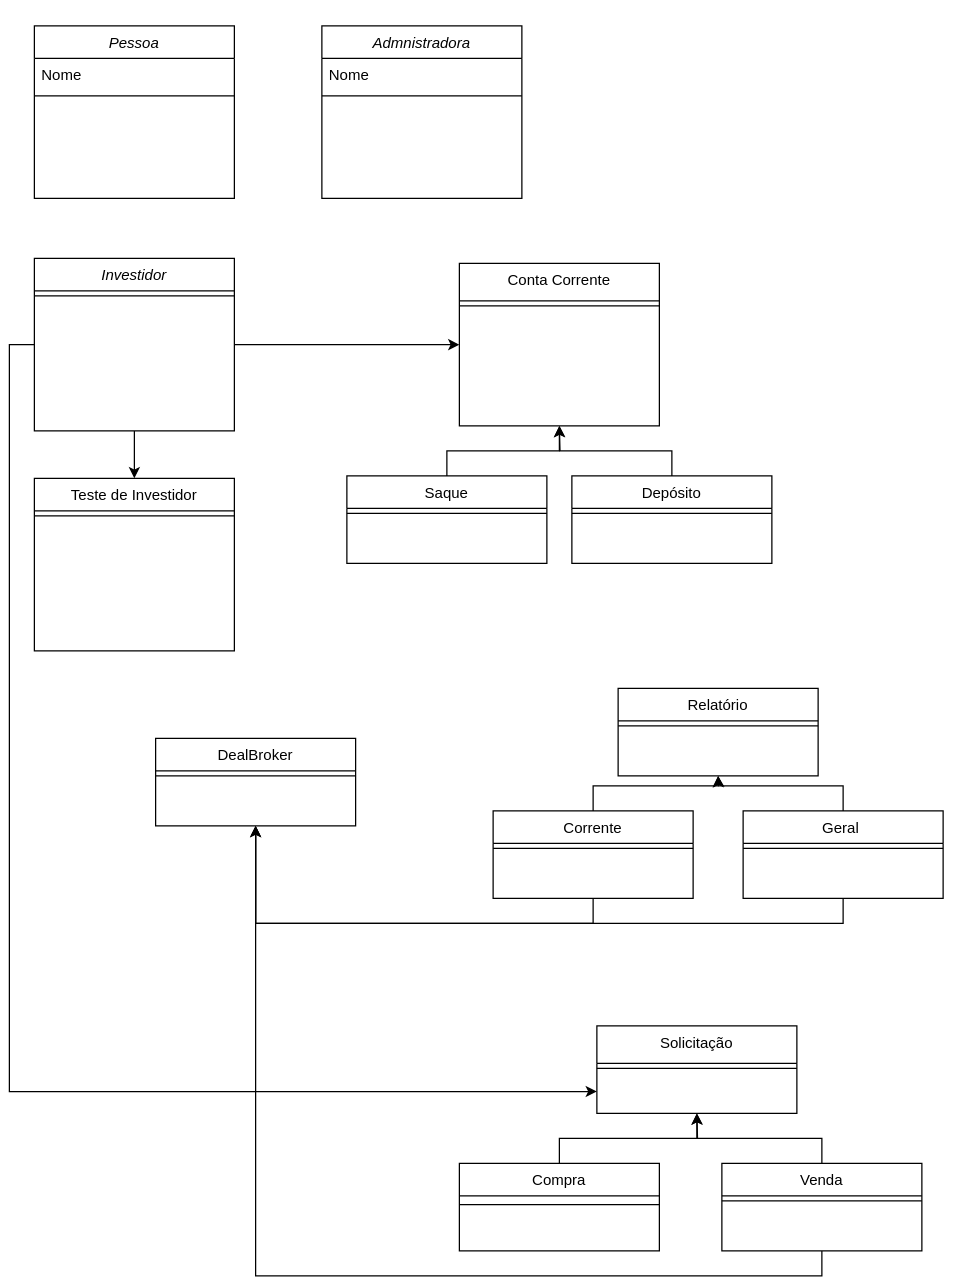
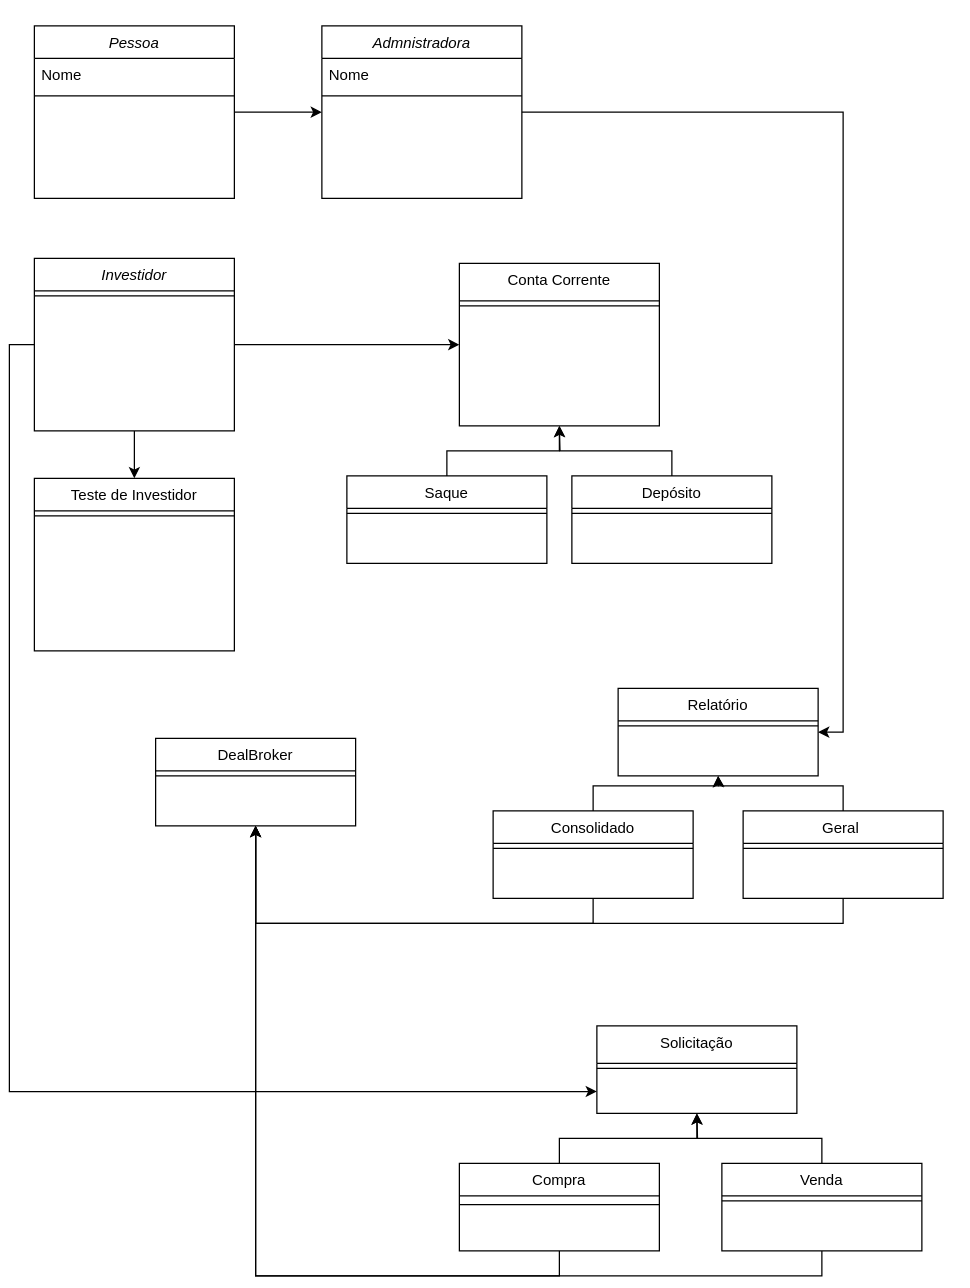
none -> (275, 112)
none -> (843, 270)
(593, 828) -> (593, 828)
none -> (559, 1262)
